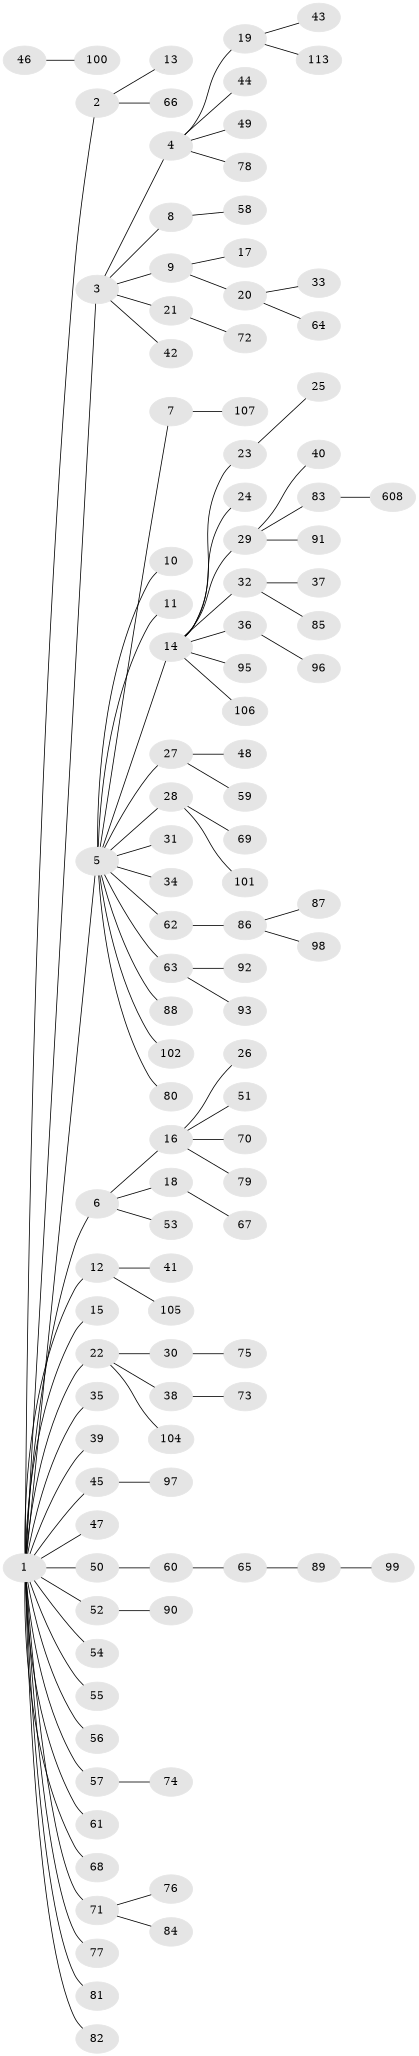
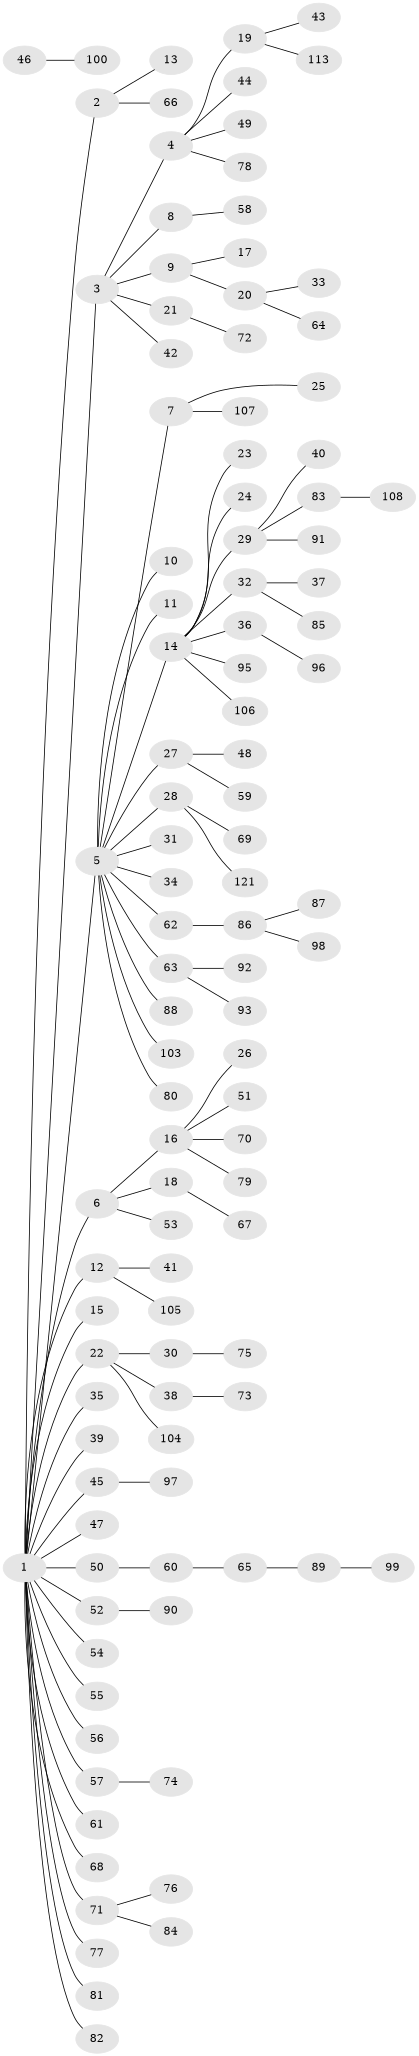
(282, 421) -> (242, 387)
(393, 497) -> (393, 497)
(245, 883) -> (245, 883)
(171, 1054) -> (171, 1054)
